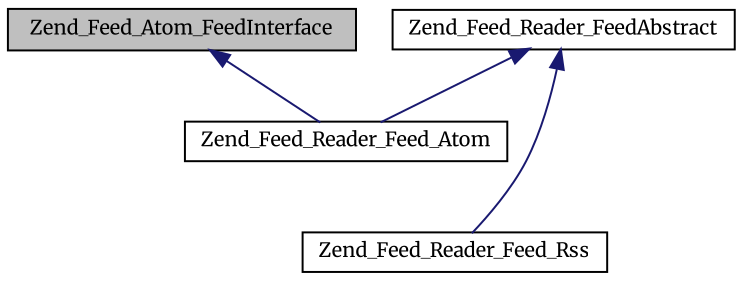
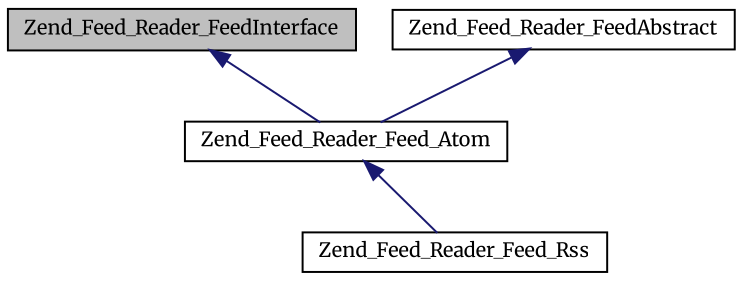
(182, 30) -> (182, 30)
(528, 158) -> (408, 204)
